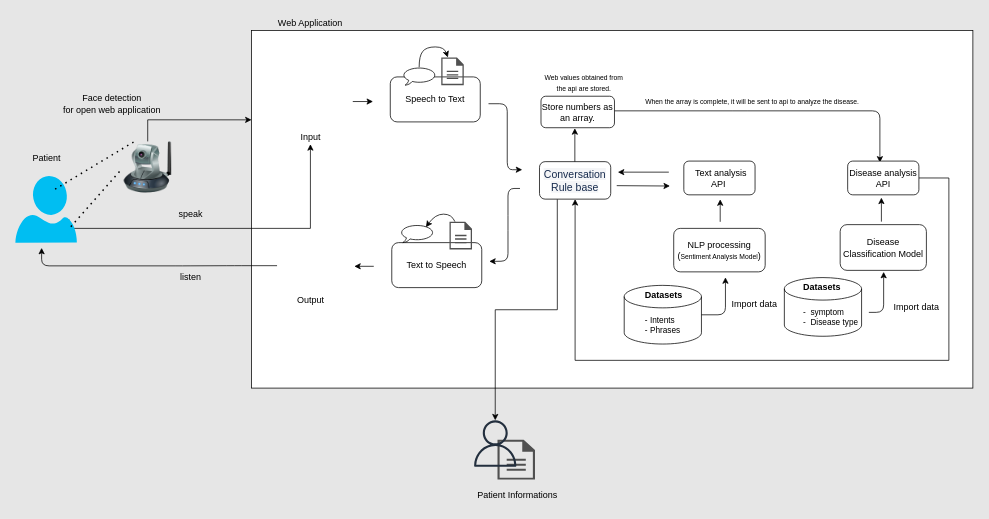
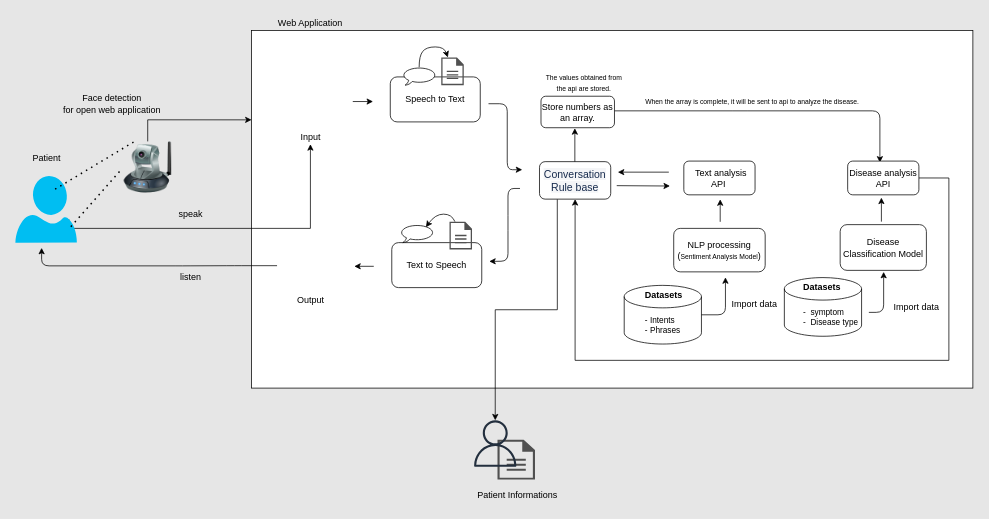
(584, 82) -> (584, 82)
